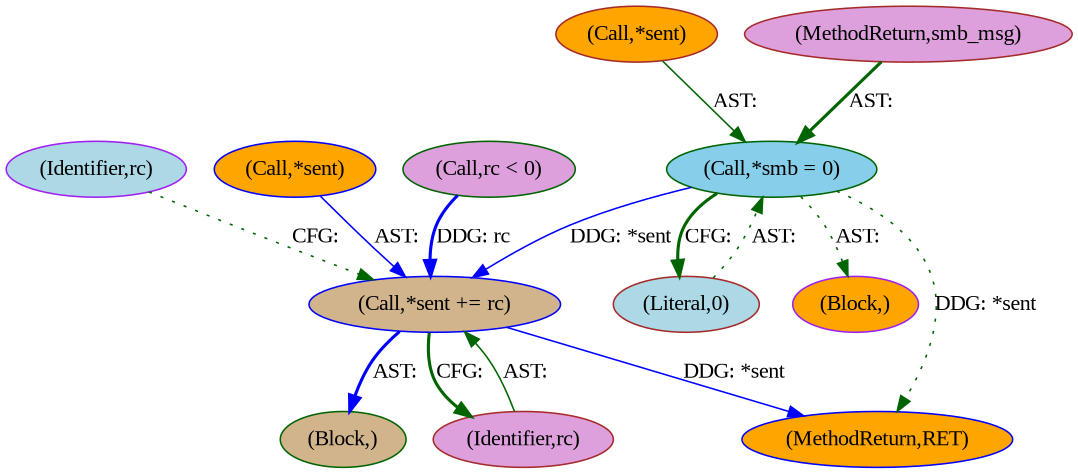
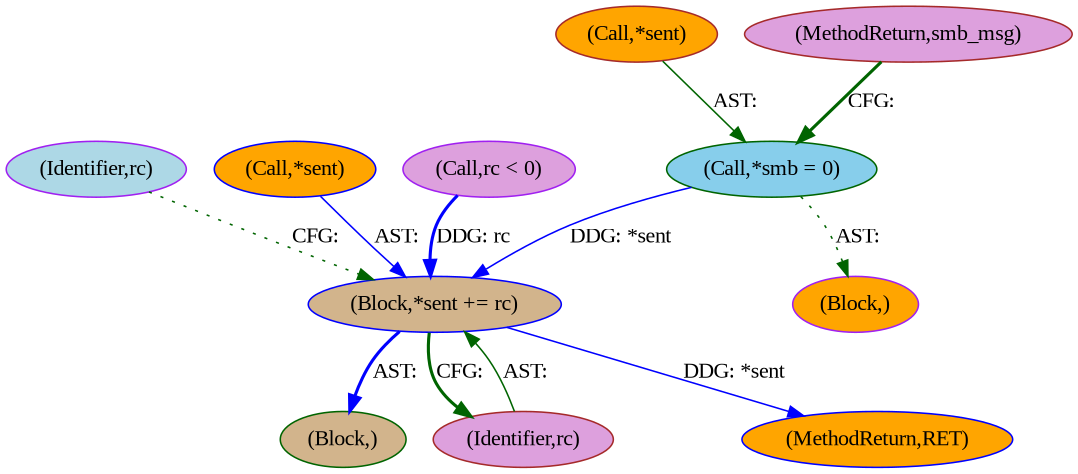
(874, 102) -> (874, 102)
(489, 169) -> (489, 169)
(931, 275) -> none
(435, 304) -> (435, 304)
(686, 304) -> none
